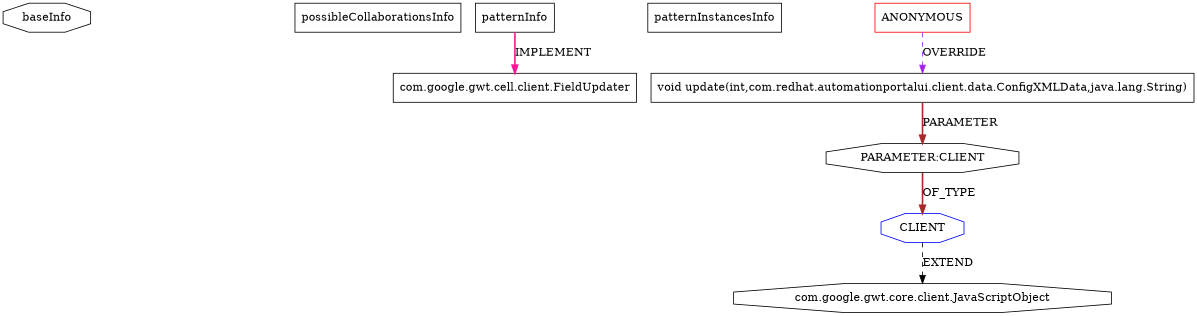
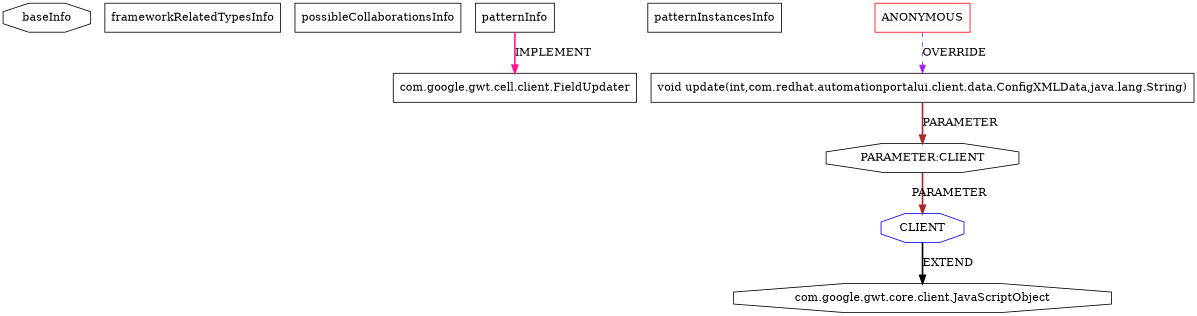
none -> (193, 18)
(950, 193) -> (950, 193)
(923, 259) -> (923, 259)
